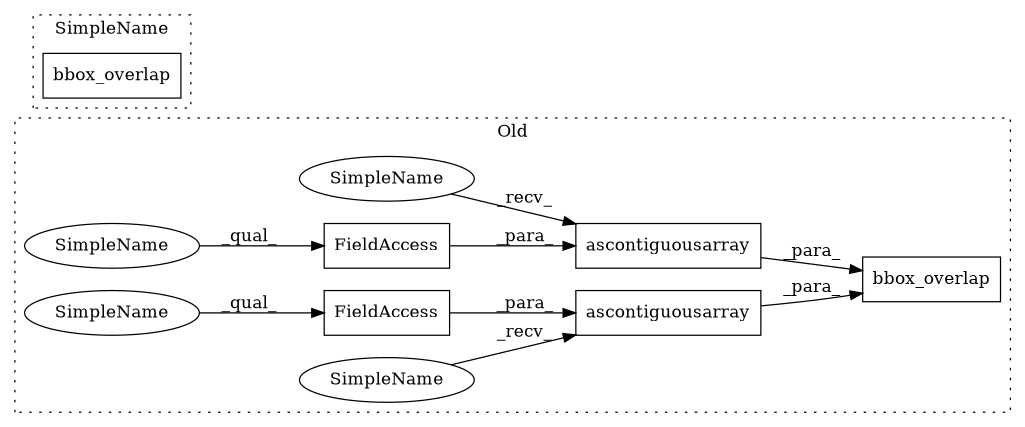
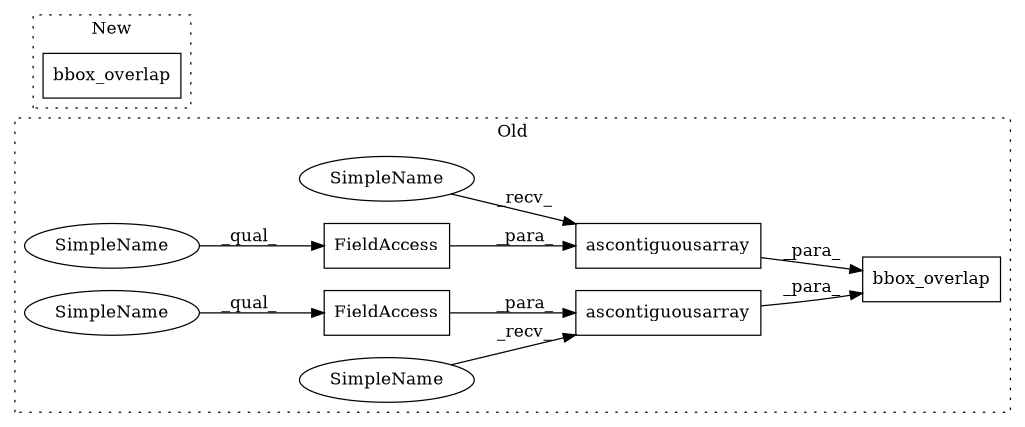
(112, 29) -> (112, 29)
